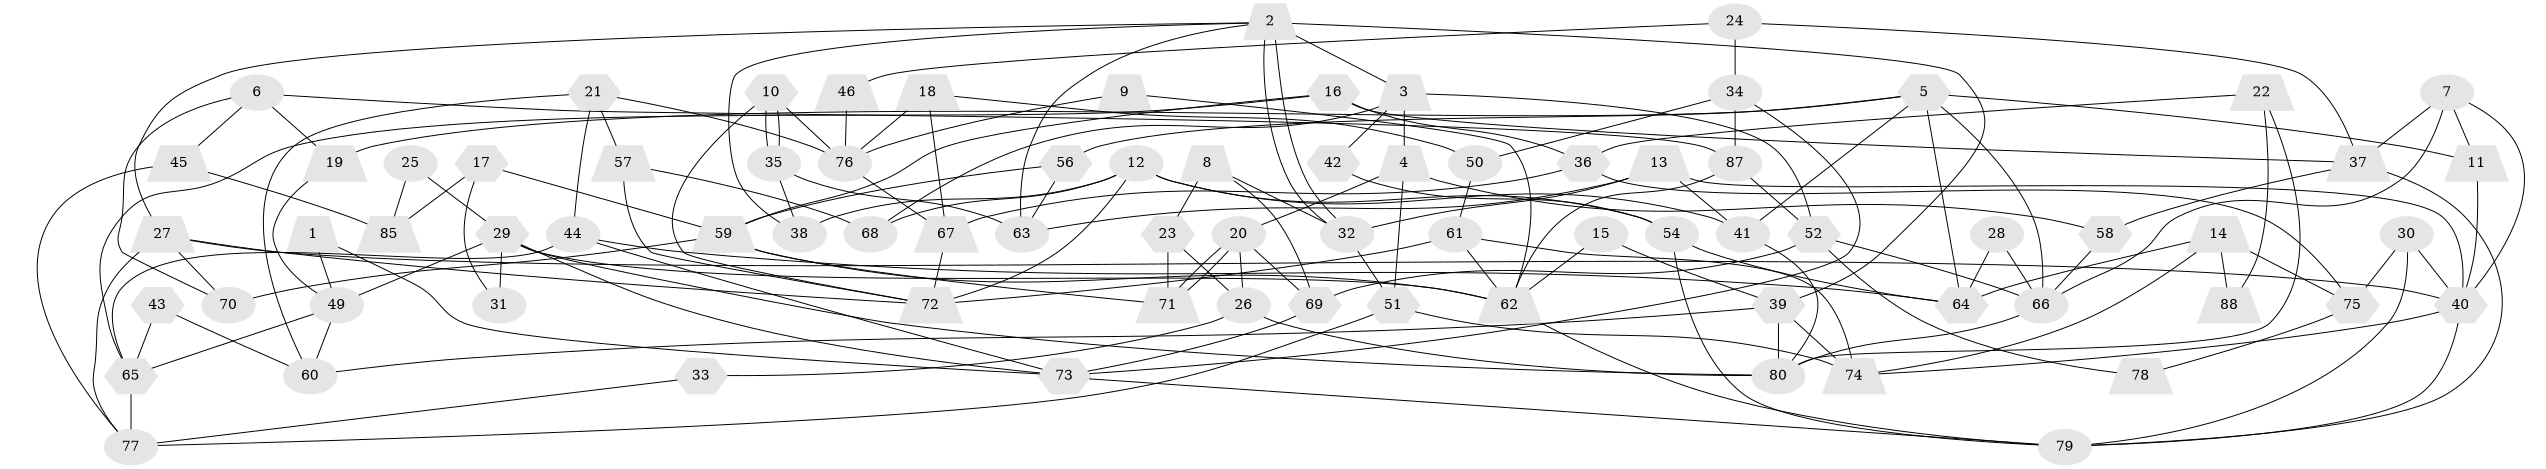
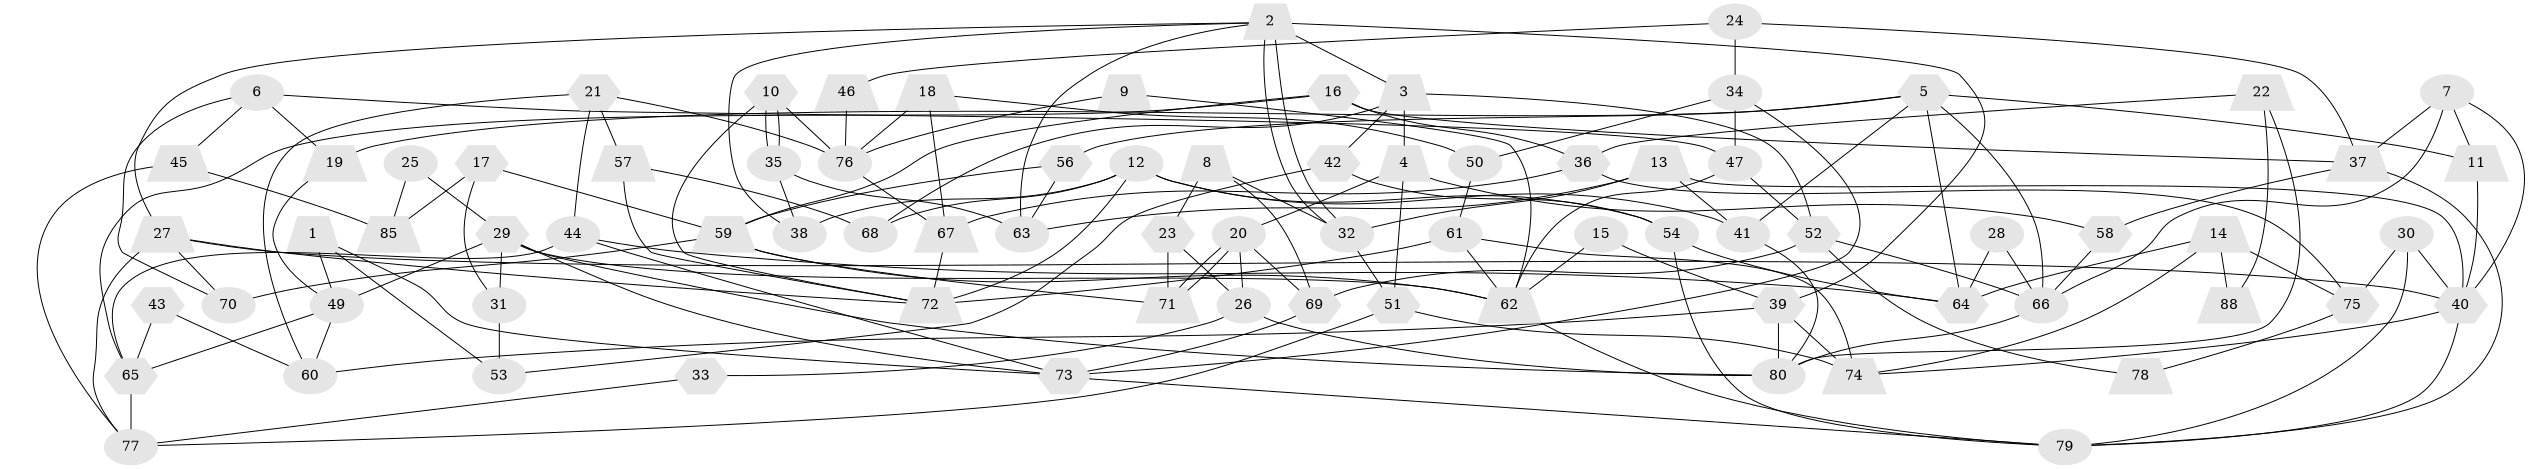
(1735, 163) -> (1735, 163)
none -> (499, 376)
